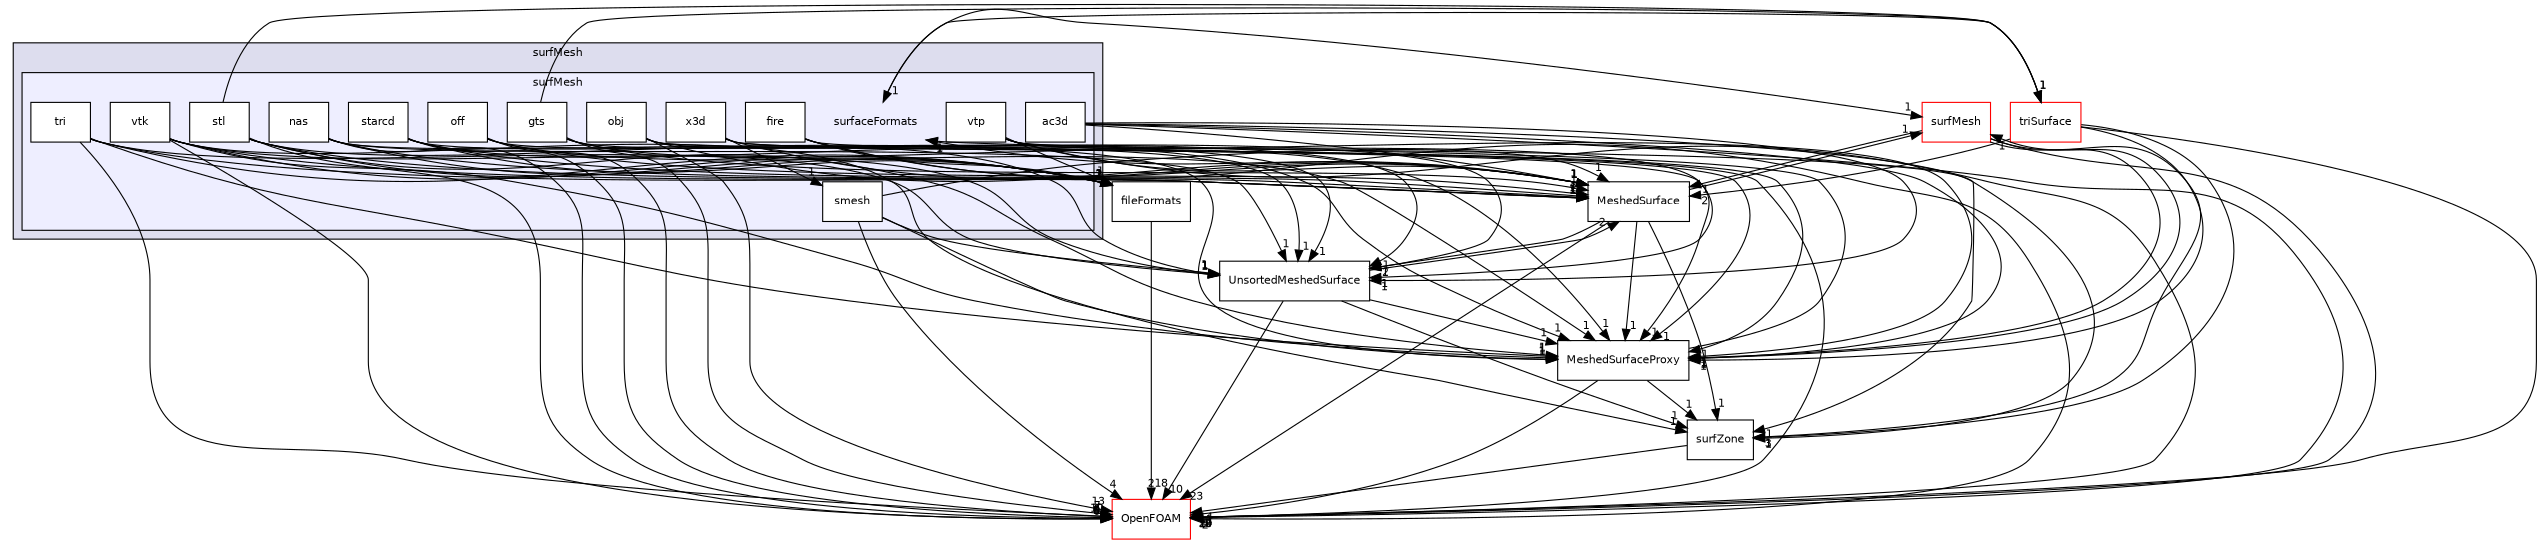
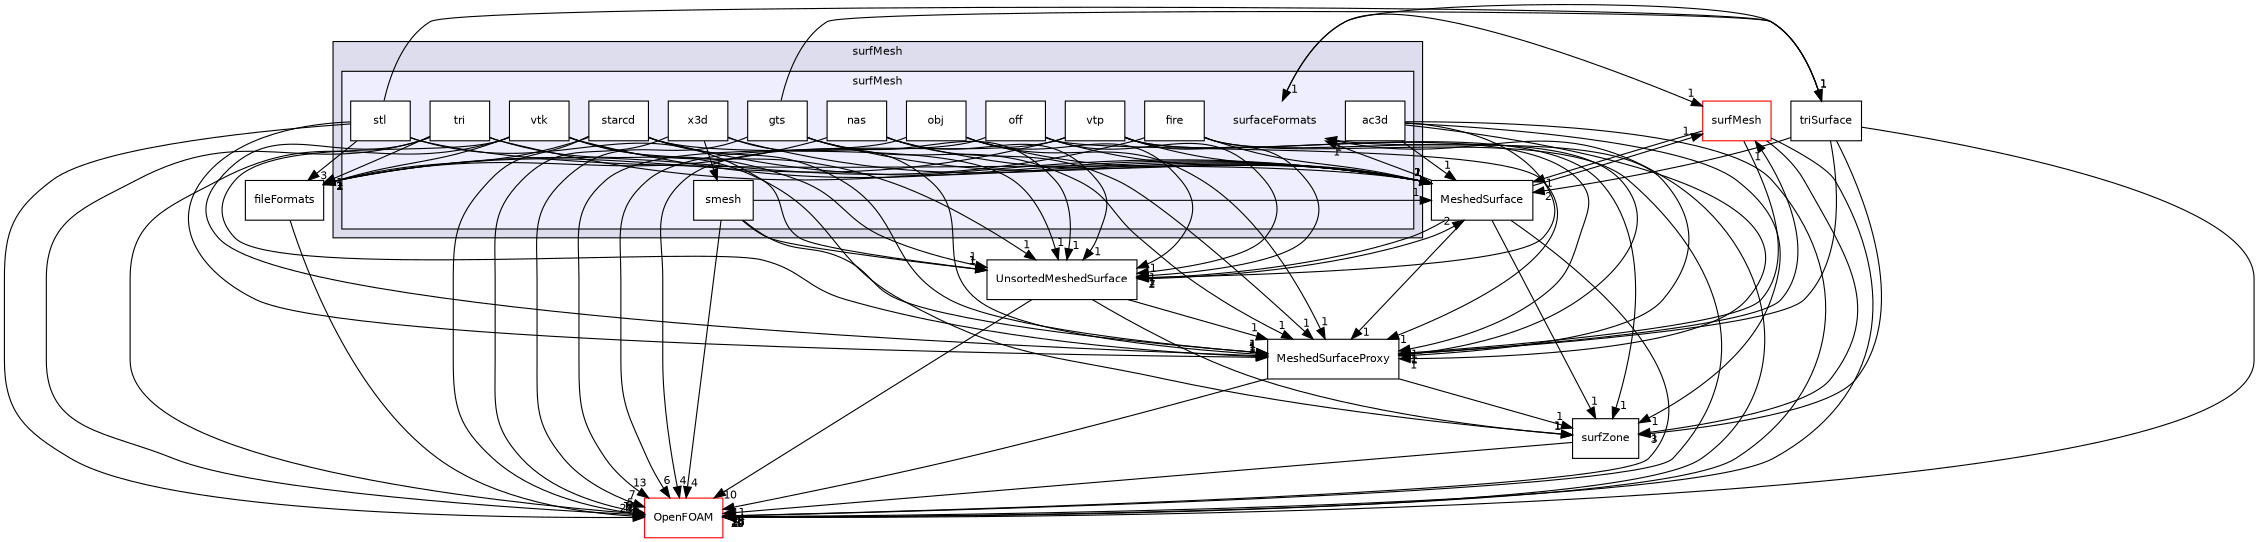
(2046, 122) -> (1826, 121)
(607, 438) -> (1684, 464)
